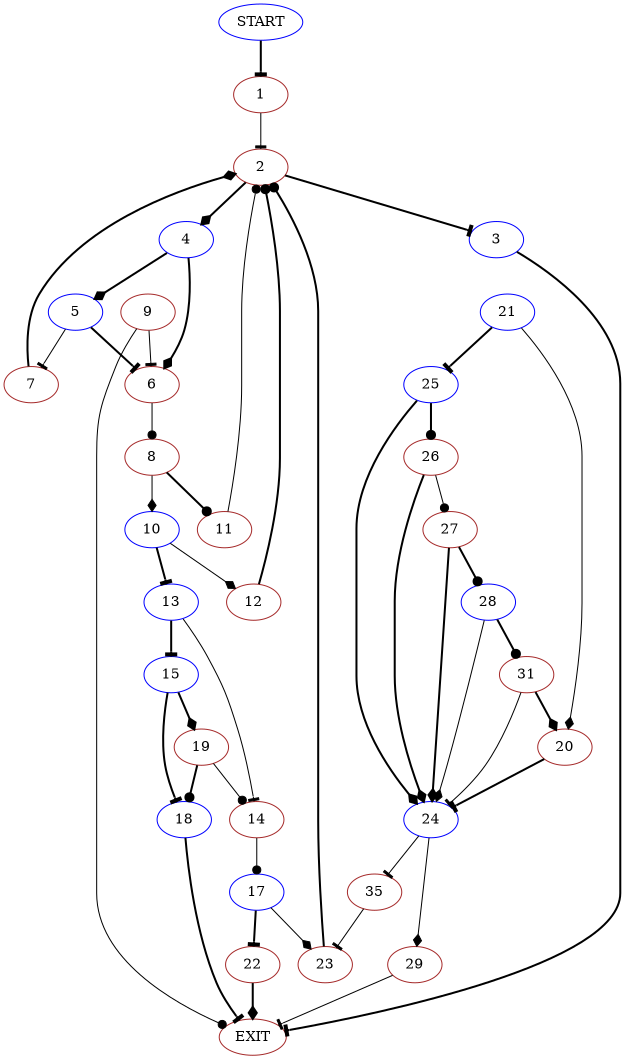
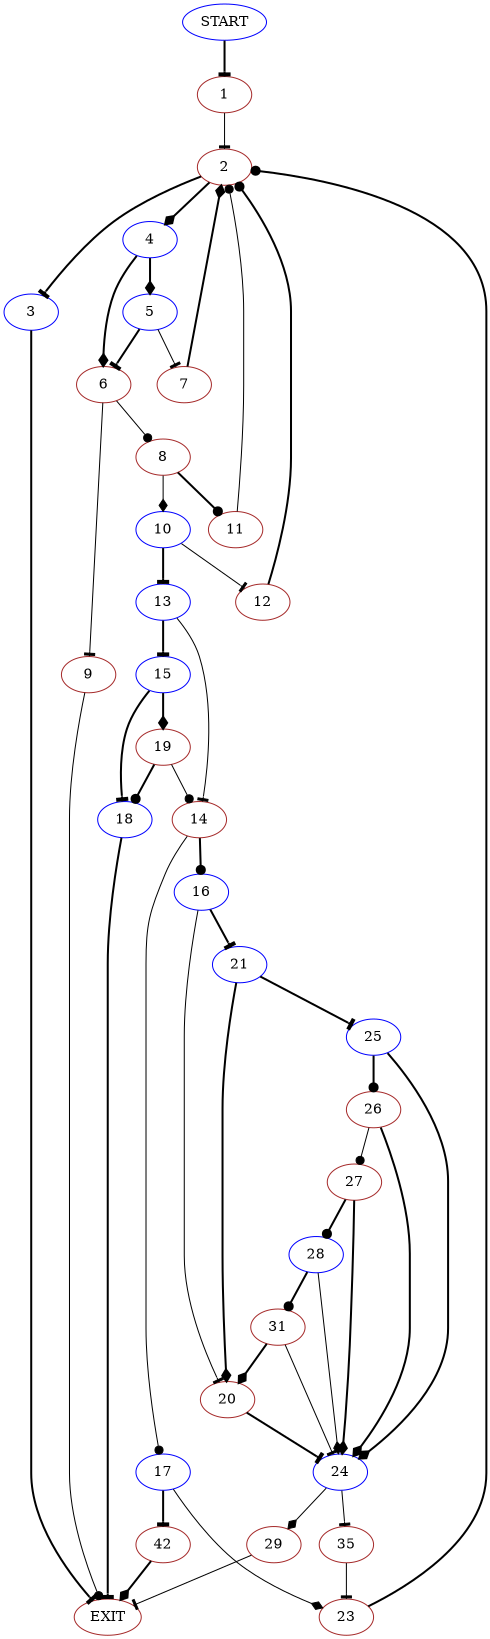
(150, 346) -> (96, 527)
(582, 515) -> (223, 1175)
(198, 562) -> (211, 564)
none -> (201, 892)
(253, 965) -> (163, 1545)
